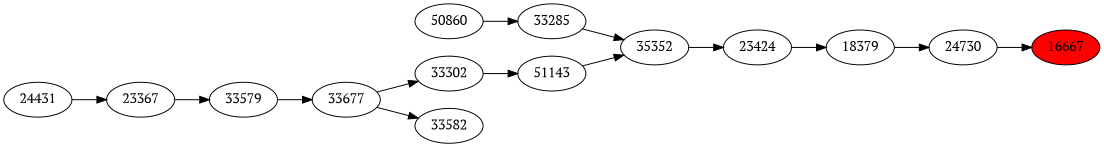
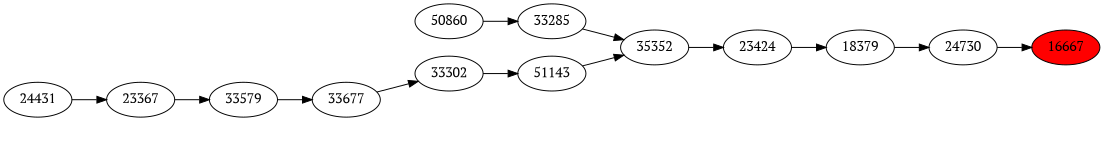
(449, 126) -> none
